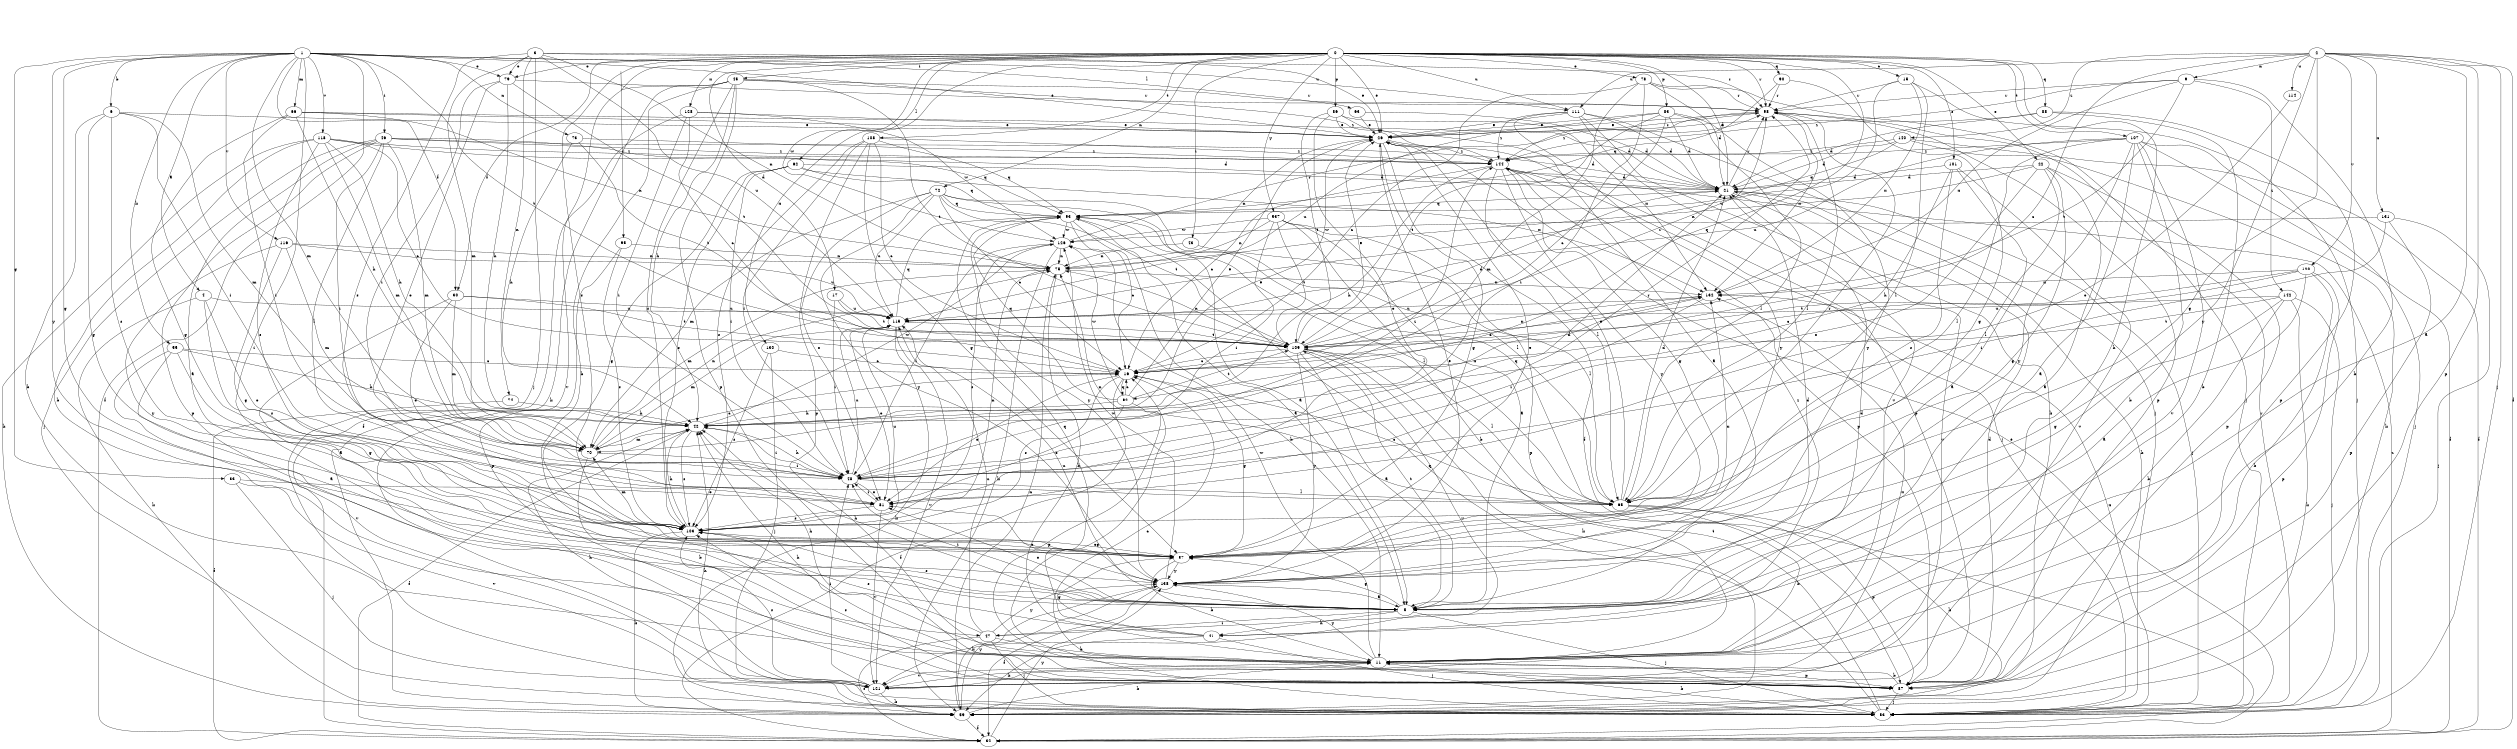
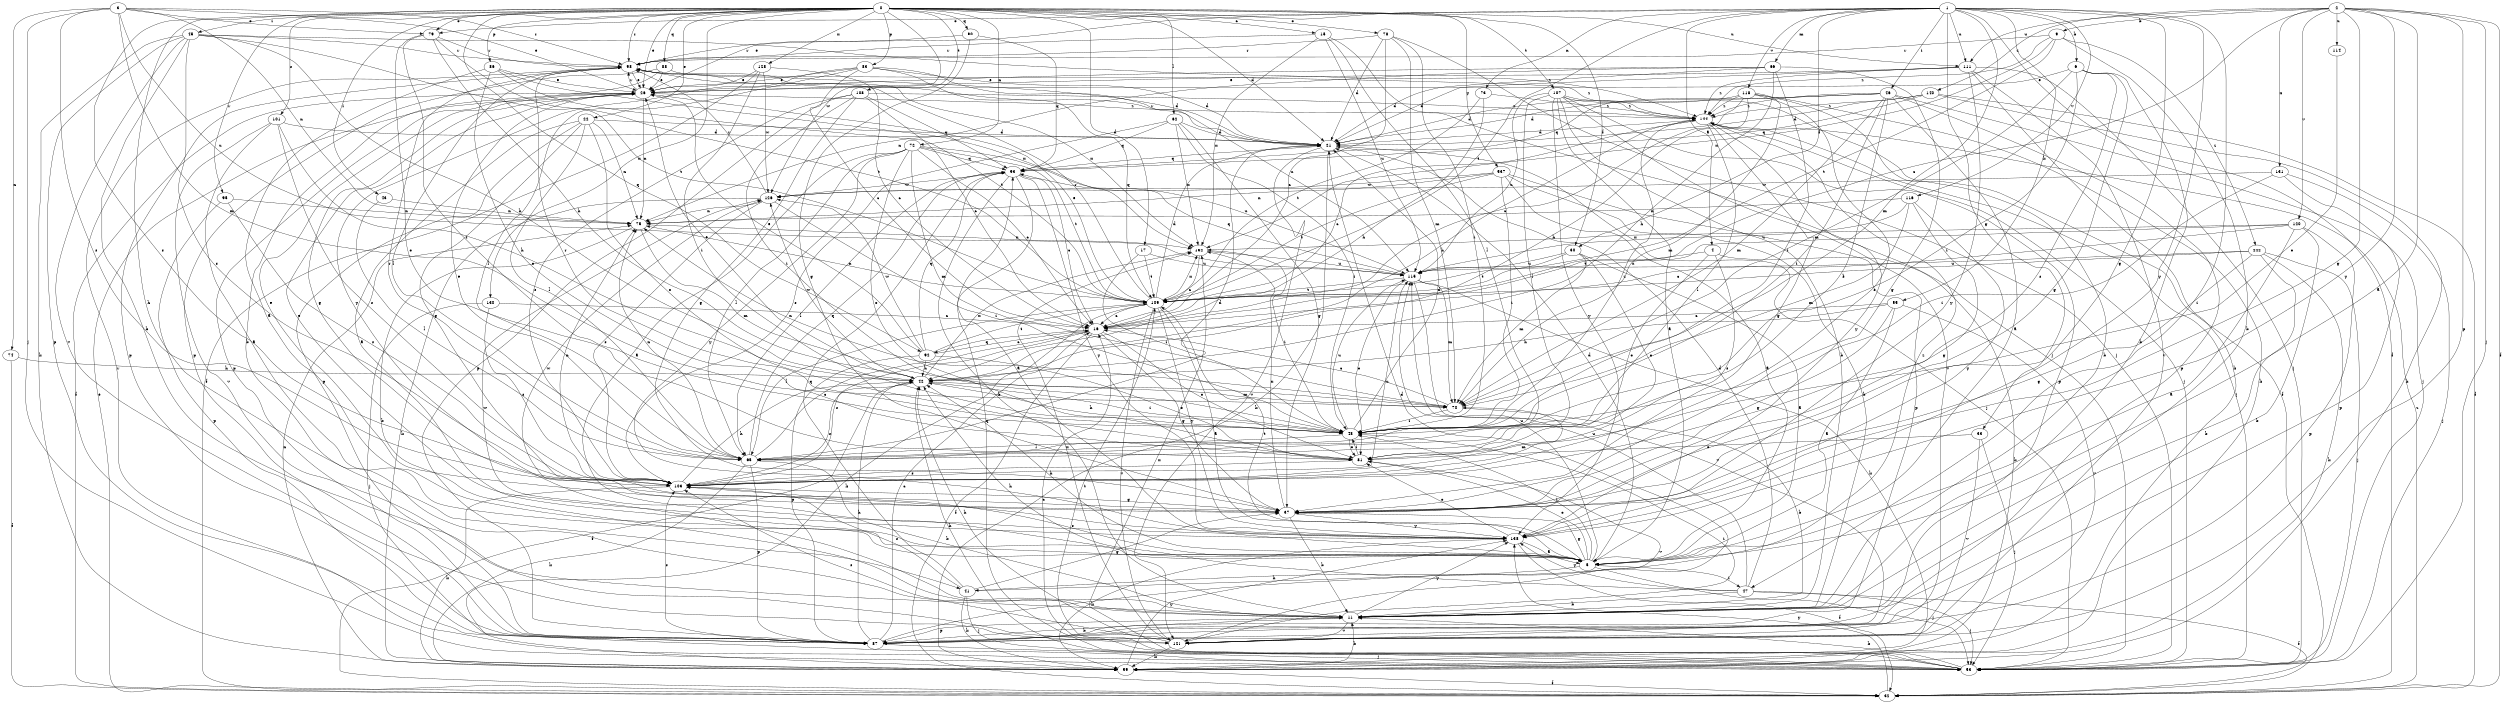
(2261, 66) -> (2140, 21)
(1357, 112) -> none
(1412, 230) -> (1128, 185)
(2288, 295) -> (2257, 250)
